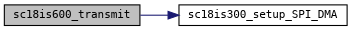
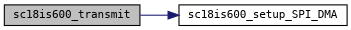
(263, 15) -> (263, 15)
